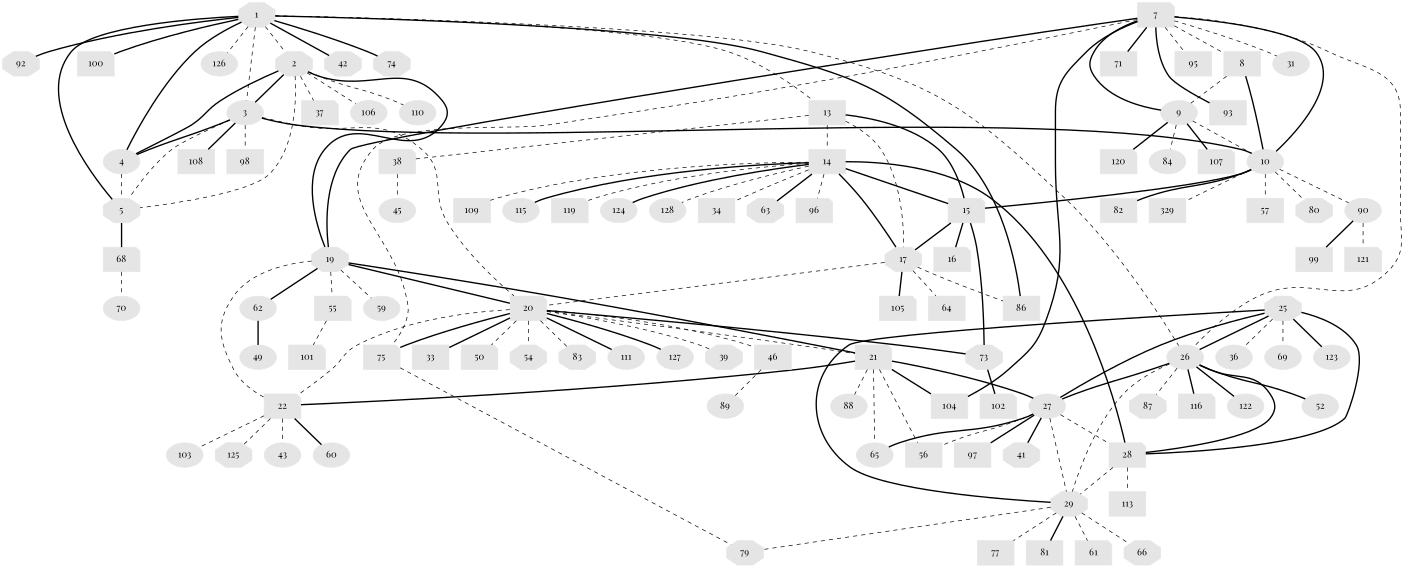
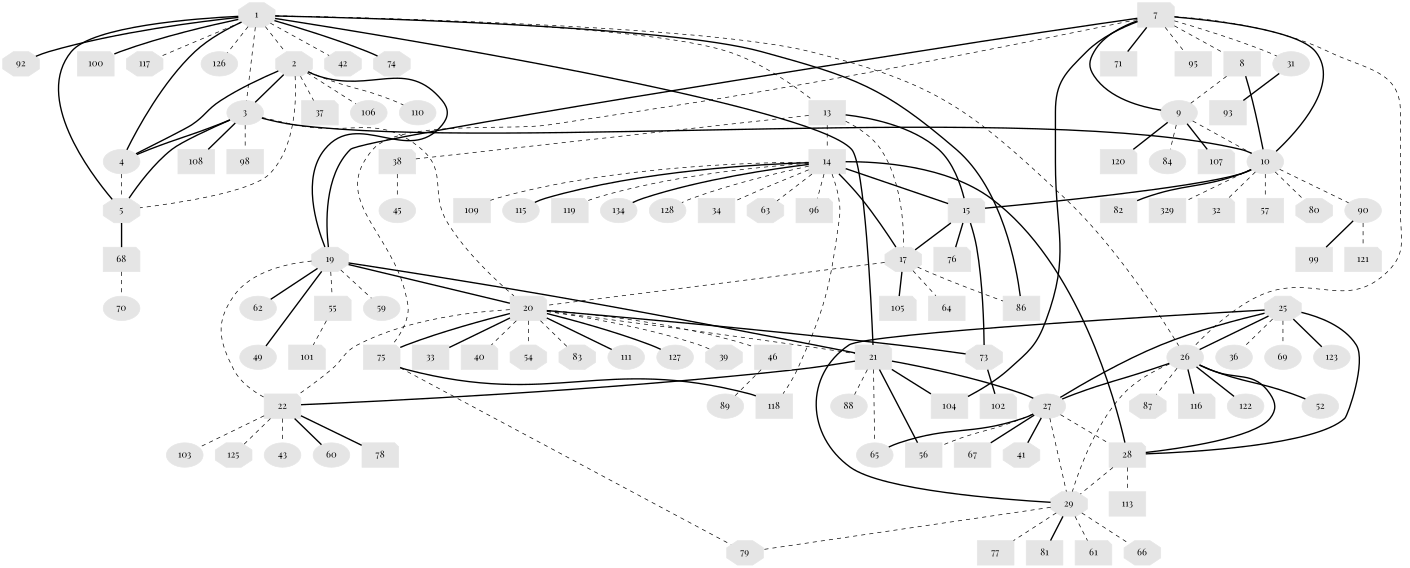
(300, 39) -> (300, 39)
none -> (145, 64)
(1168, 75) -> (1261, 87)
none -> (645, 85)
(172, 149) -> (172, 149)
(794, 187) -> (794, 187)
(619, 211) -> (619, 211)
none -> (1216, 211)
(952, 259) -> (952, 259)
(258, 333) -> (294, 309)
(479, 357) -> (479, 357)
none -> (774, 406)
(899, 406) -> (899, 406)
none -> (380, 455)
(973, 455) -> (973, 455)
